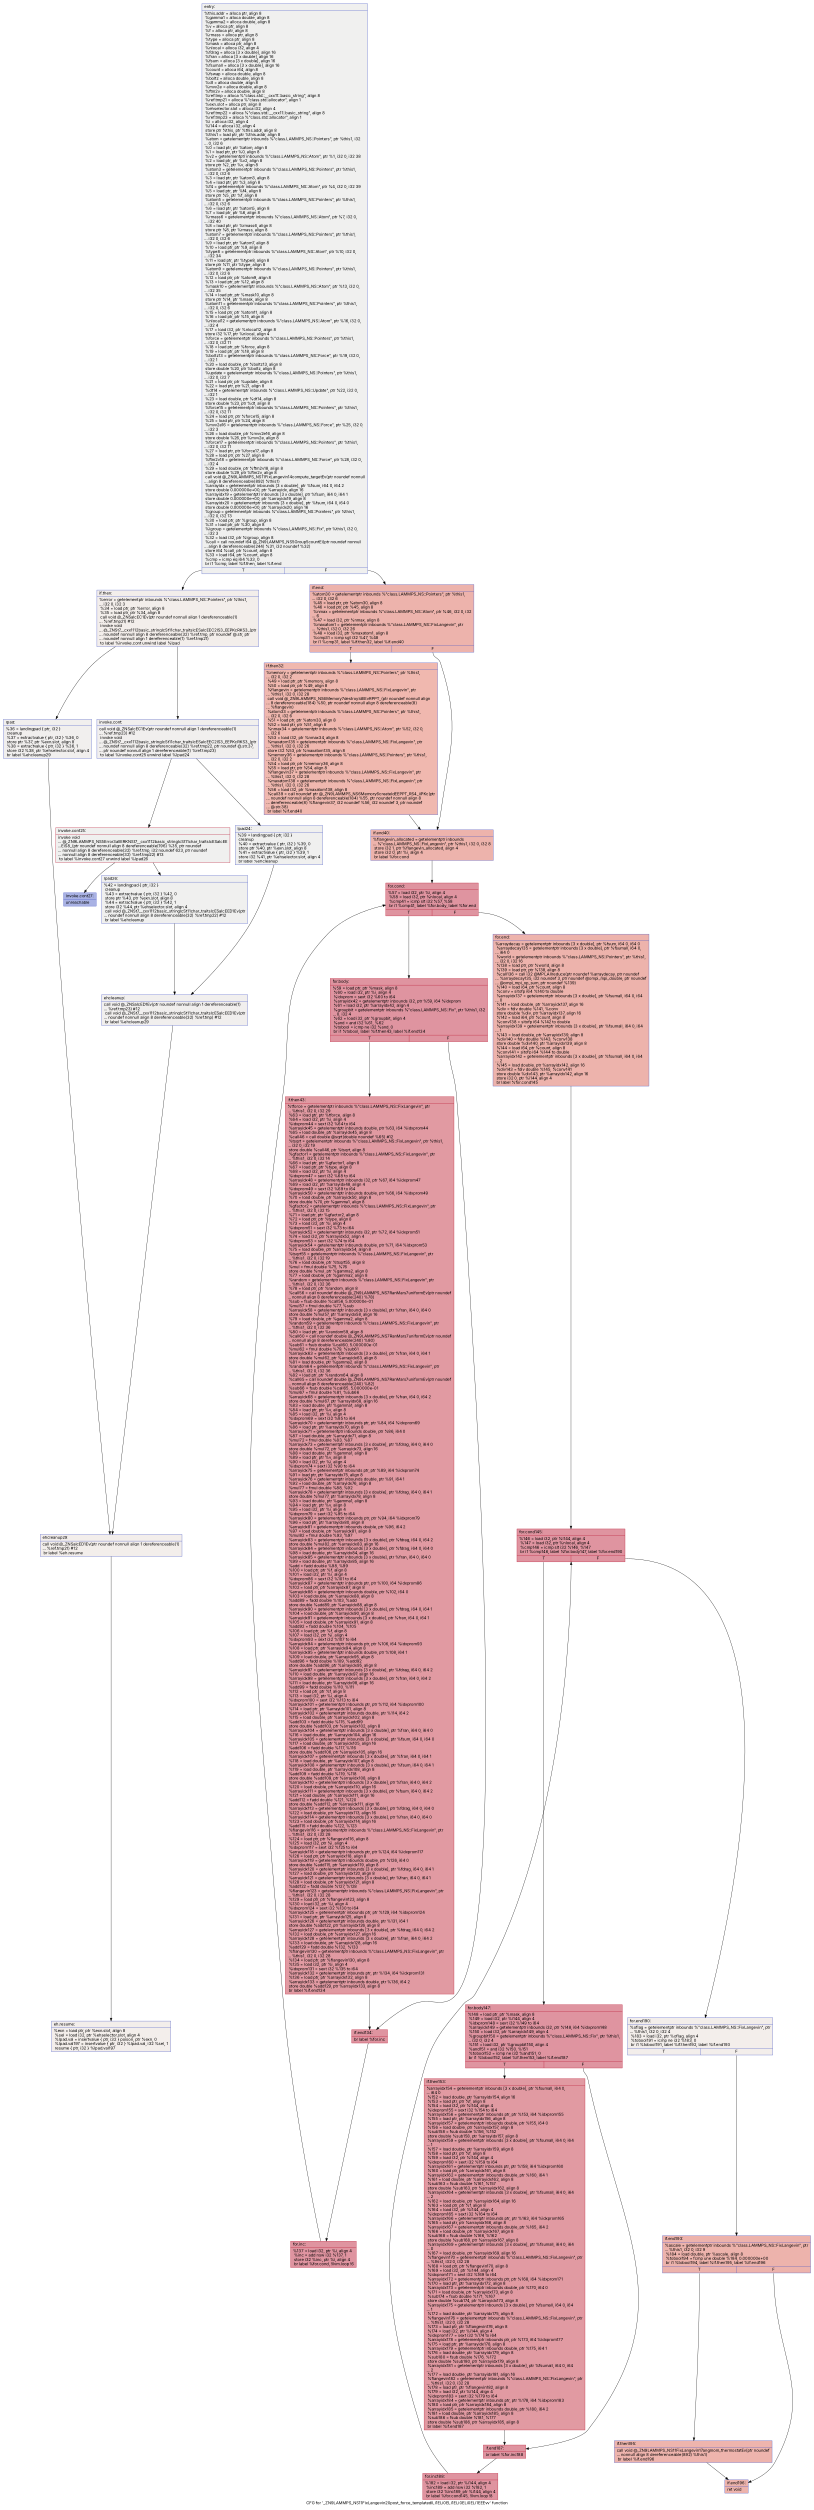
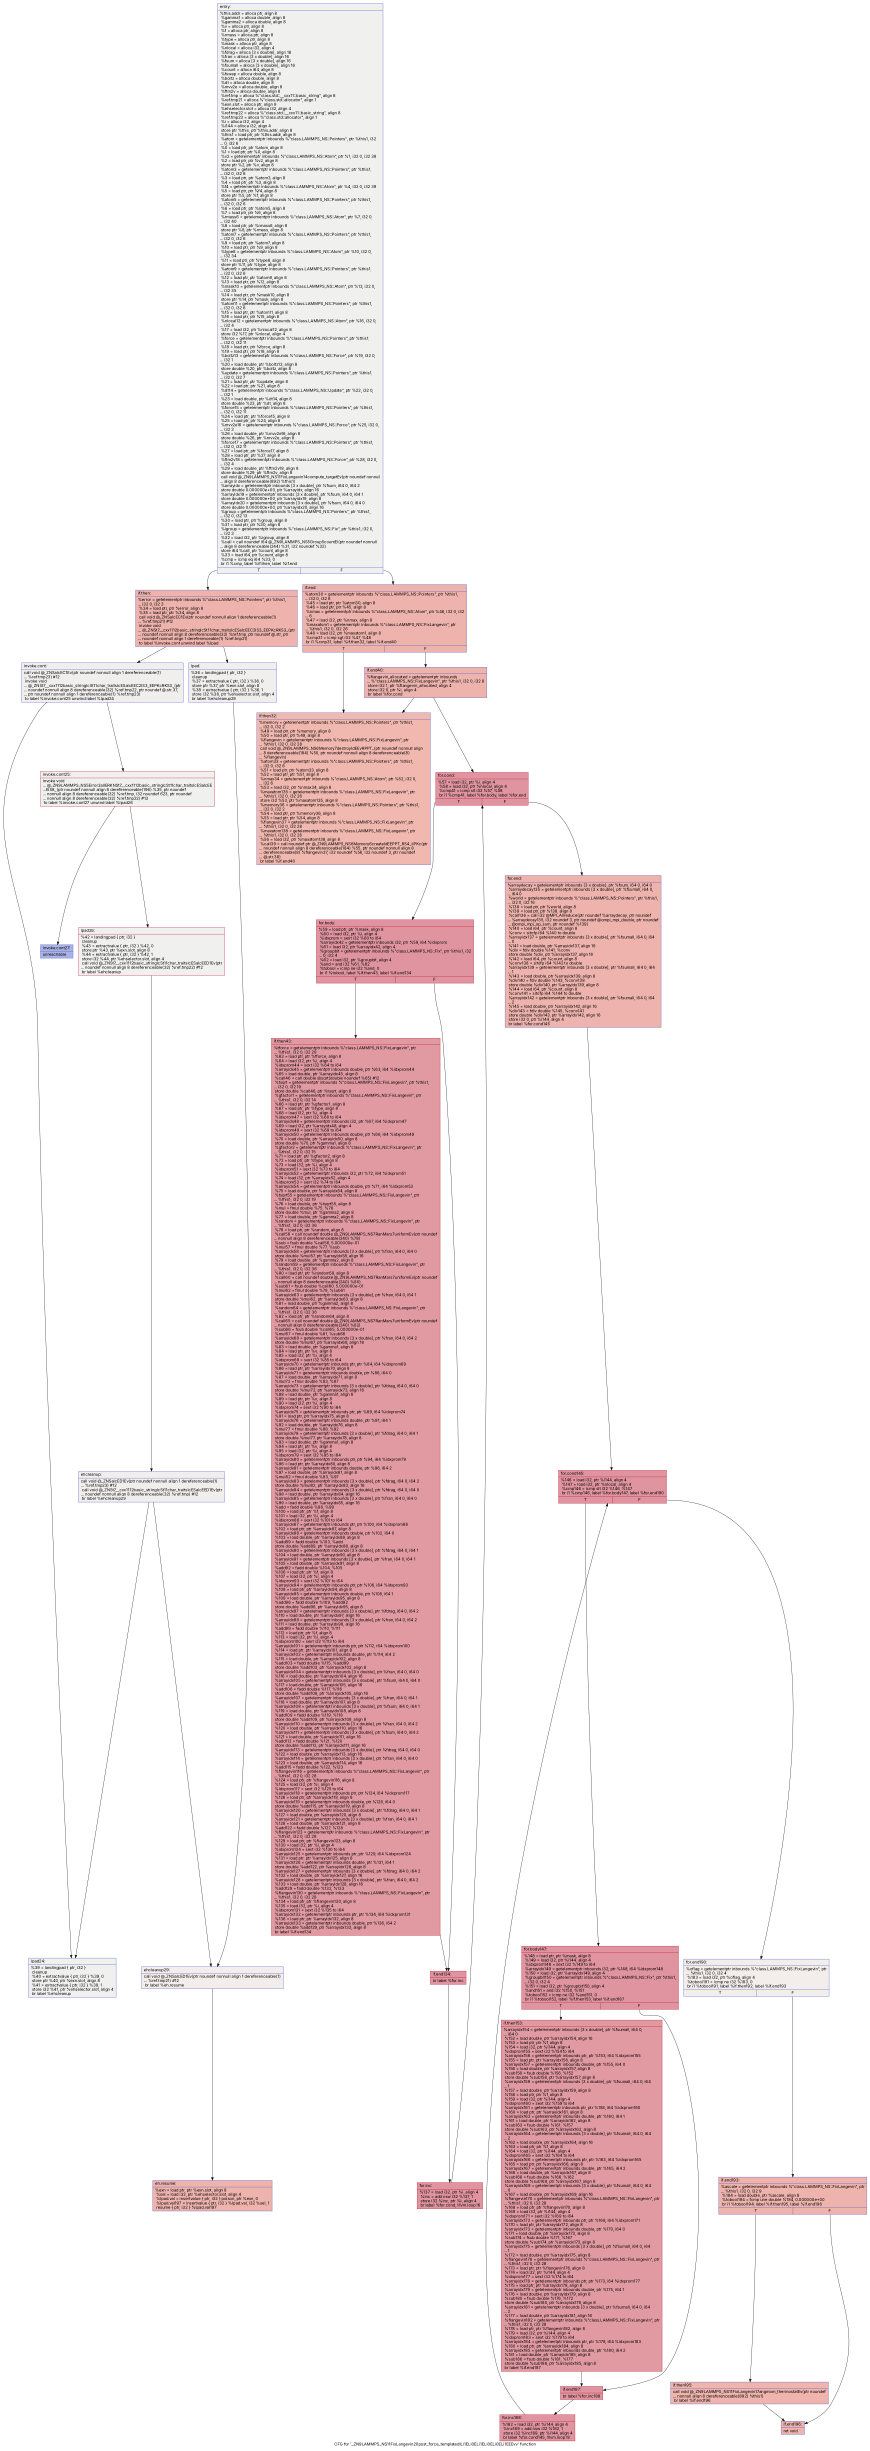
(178, 618) -> (216, 618)
(414, 821) -> (409, 704)
(175, 899) -> (151, 951)
(243, 935) -> (112, 1729)
(111, 2036) -> (212, 2196)
